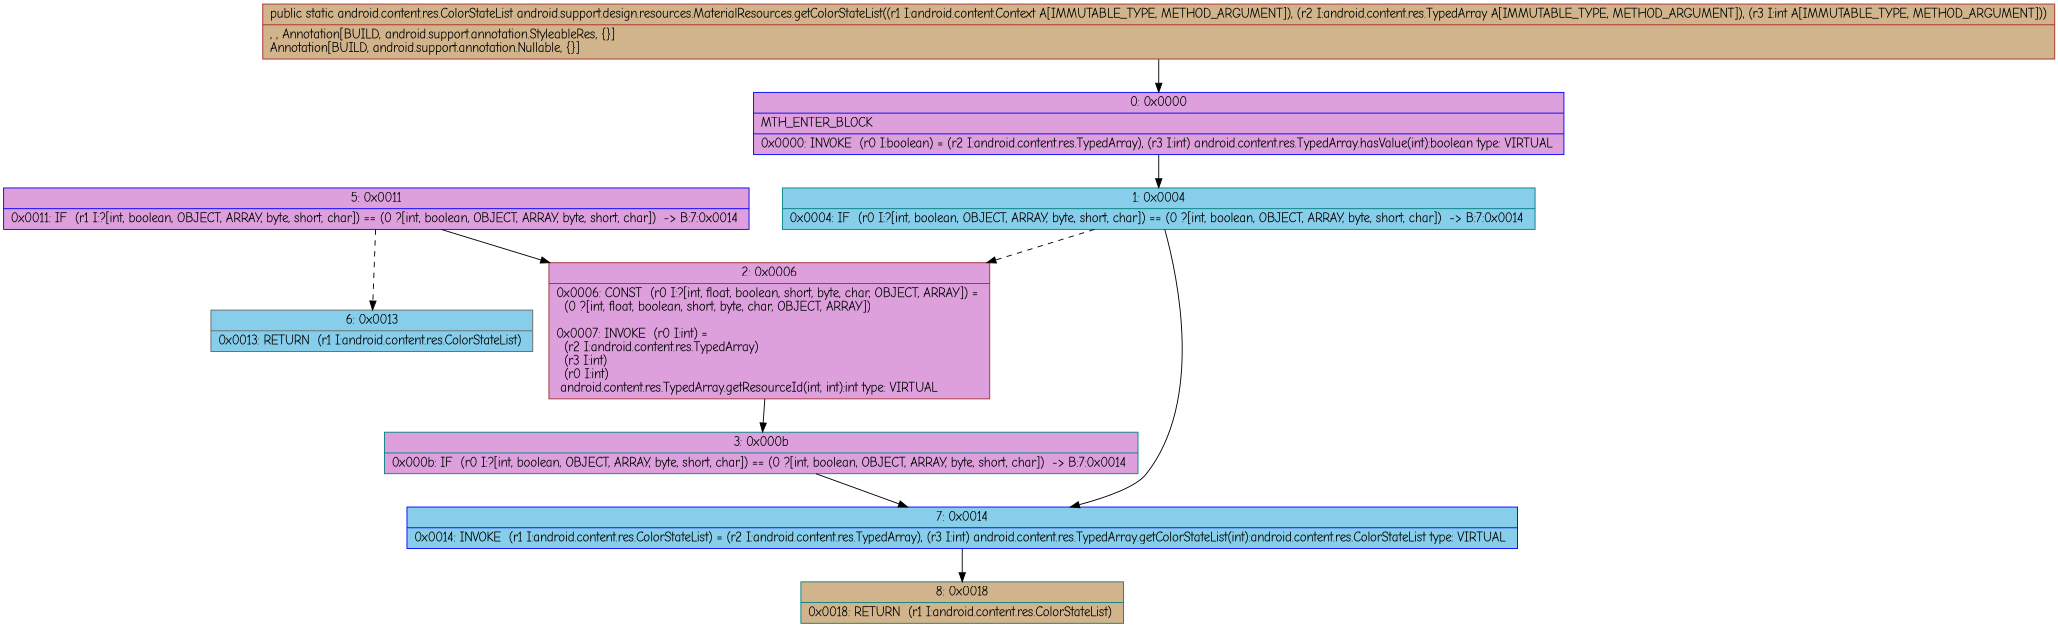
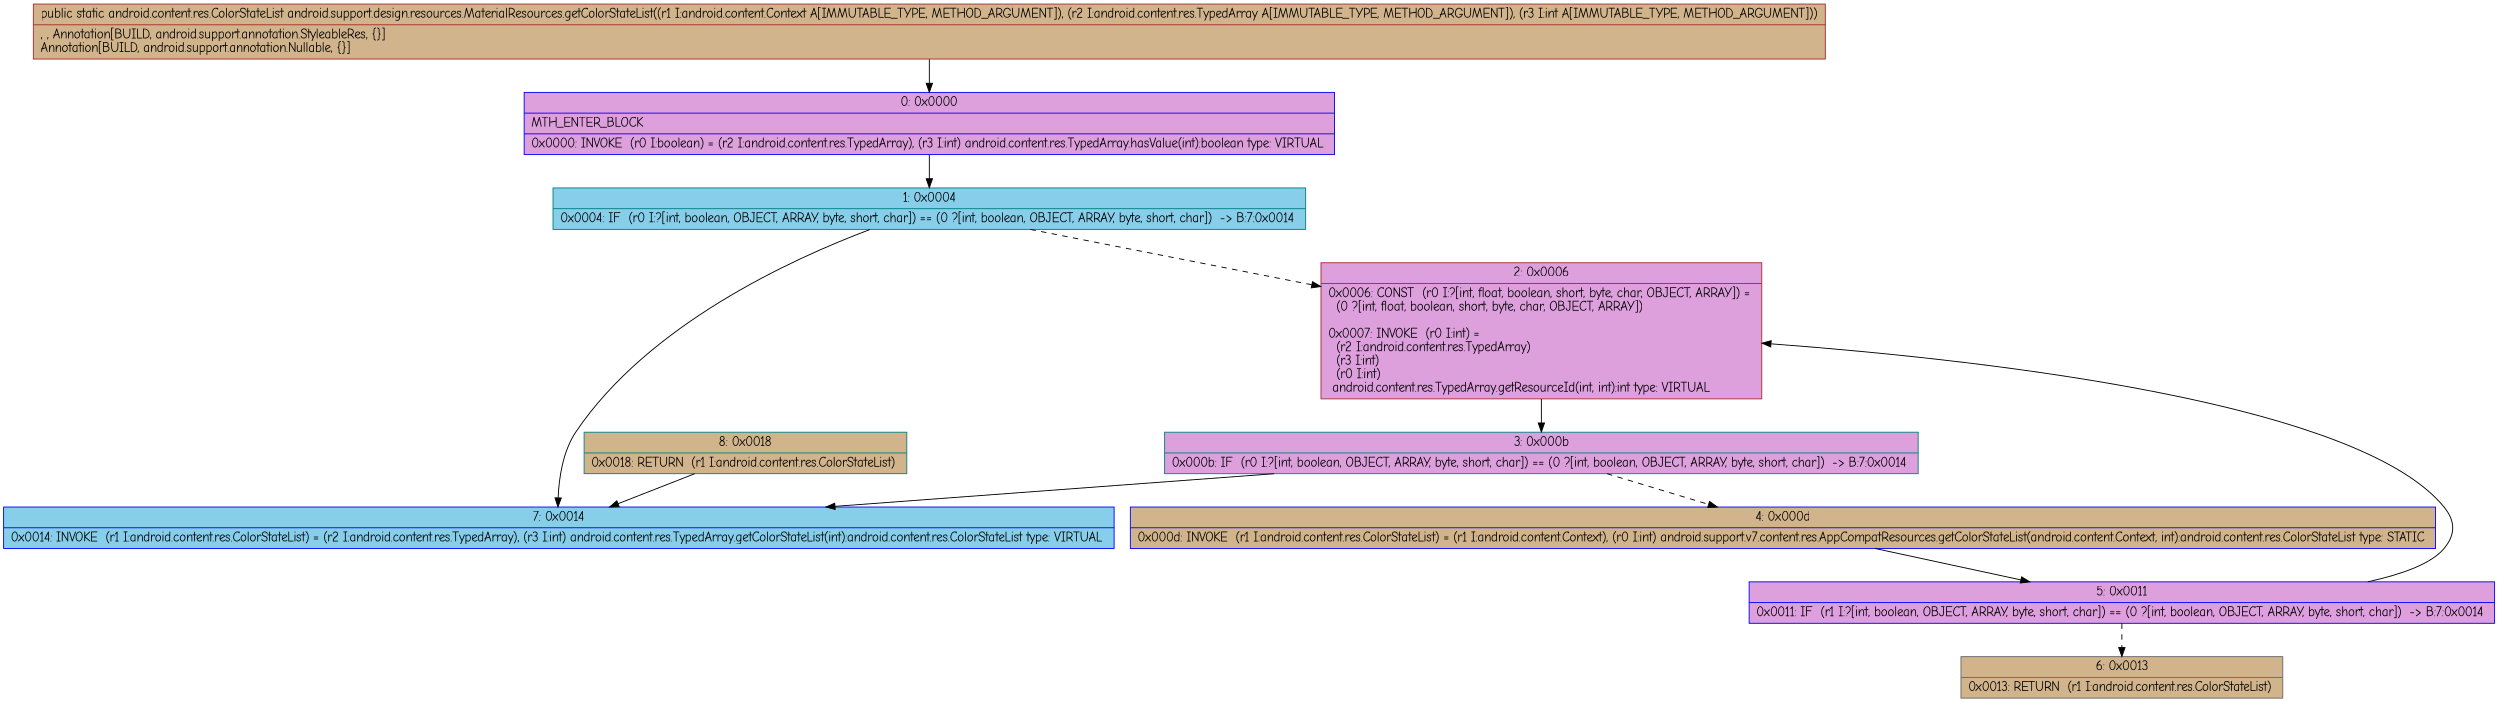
(372, 331) -> (2122, 677)
none -> (1783, 528)
(962, 561) -> (656, 489)
